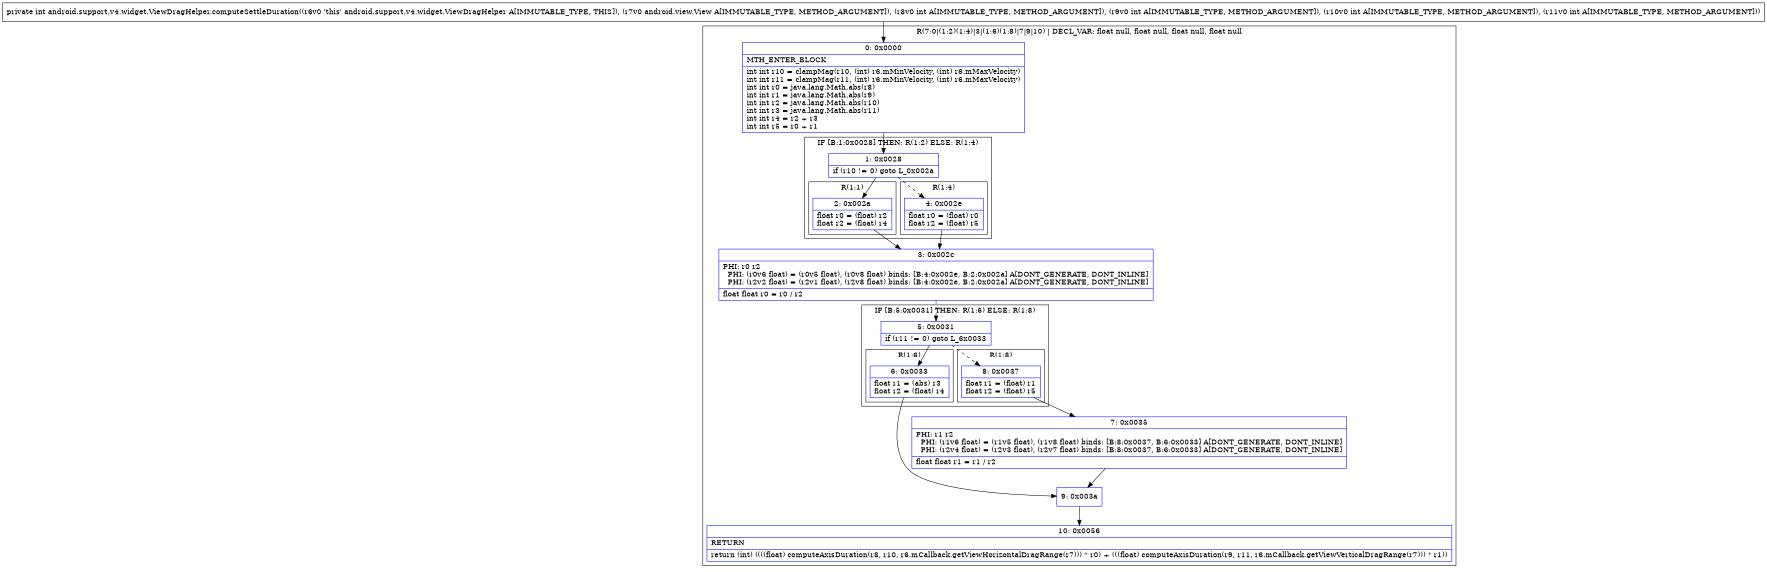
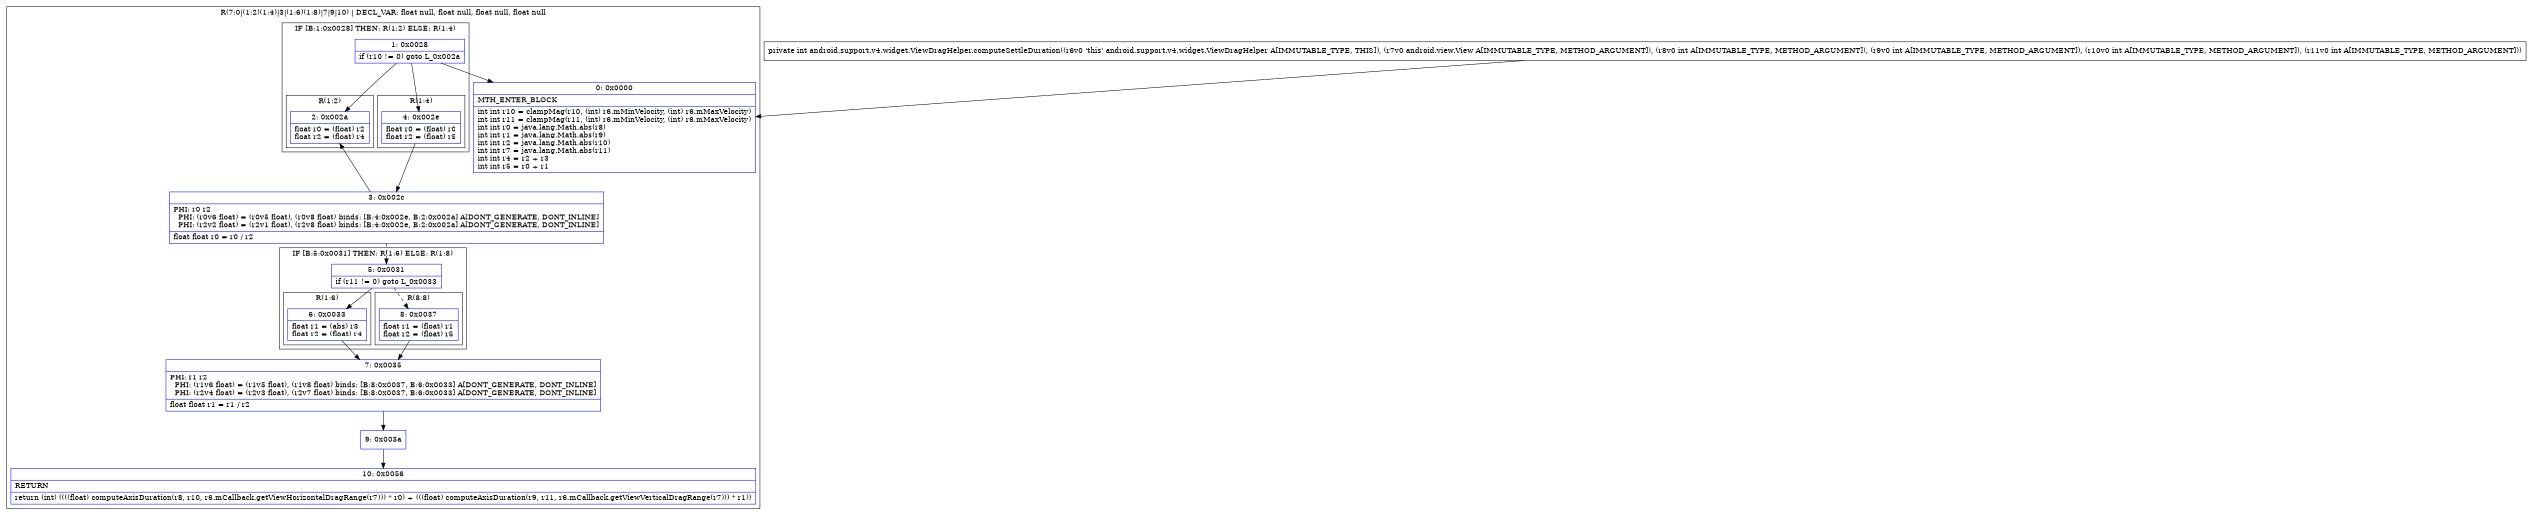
(813, 111) -> (544, 151)
(884, 140) -> (465, 72)
(909, 186) -> (415, 85)
(852, 188) -> (330, 101)
(891, 242) -> (356, 170)
(936, 339) -> (386, 282)
(1001, 356) -> (419, 298)
(941, 484) -> (349, 348)
